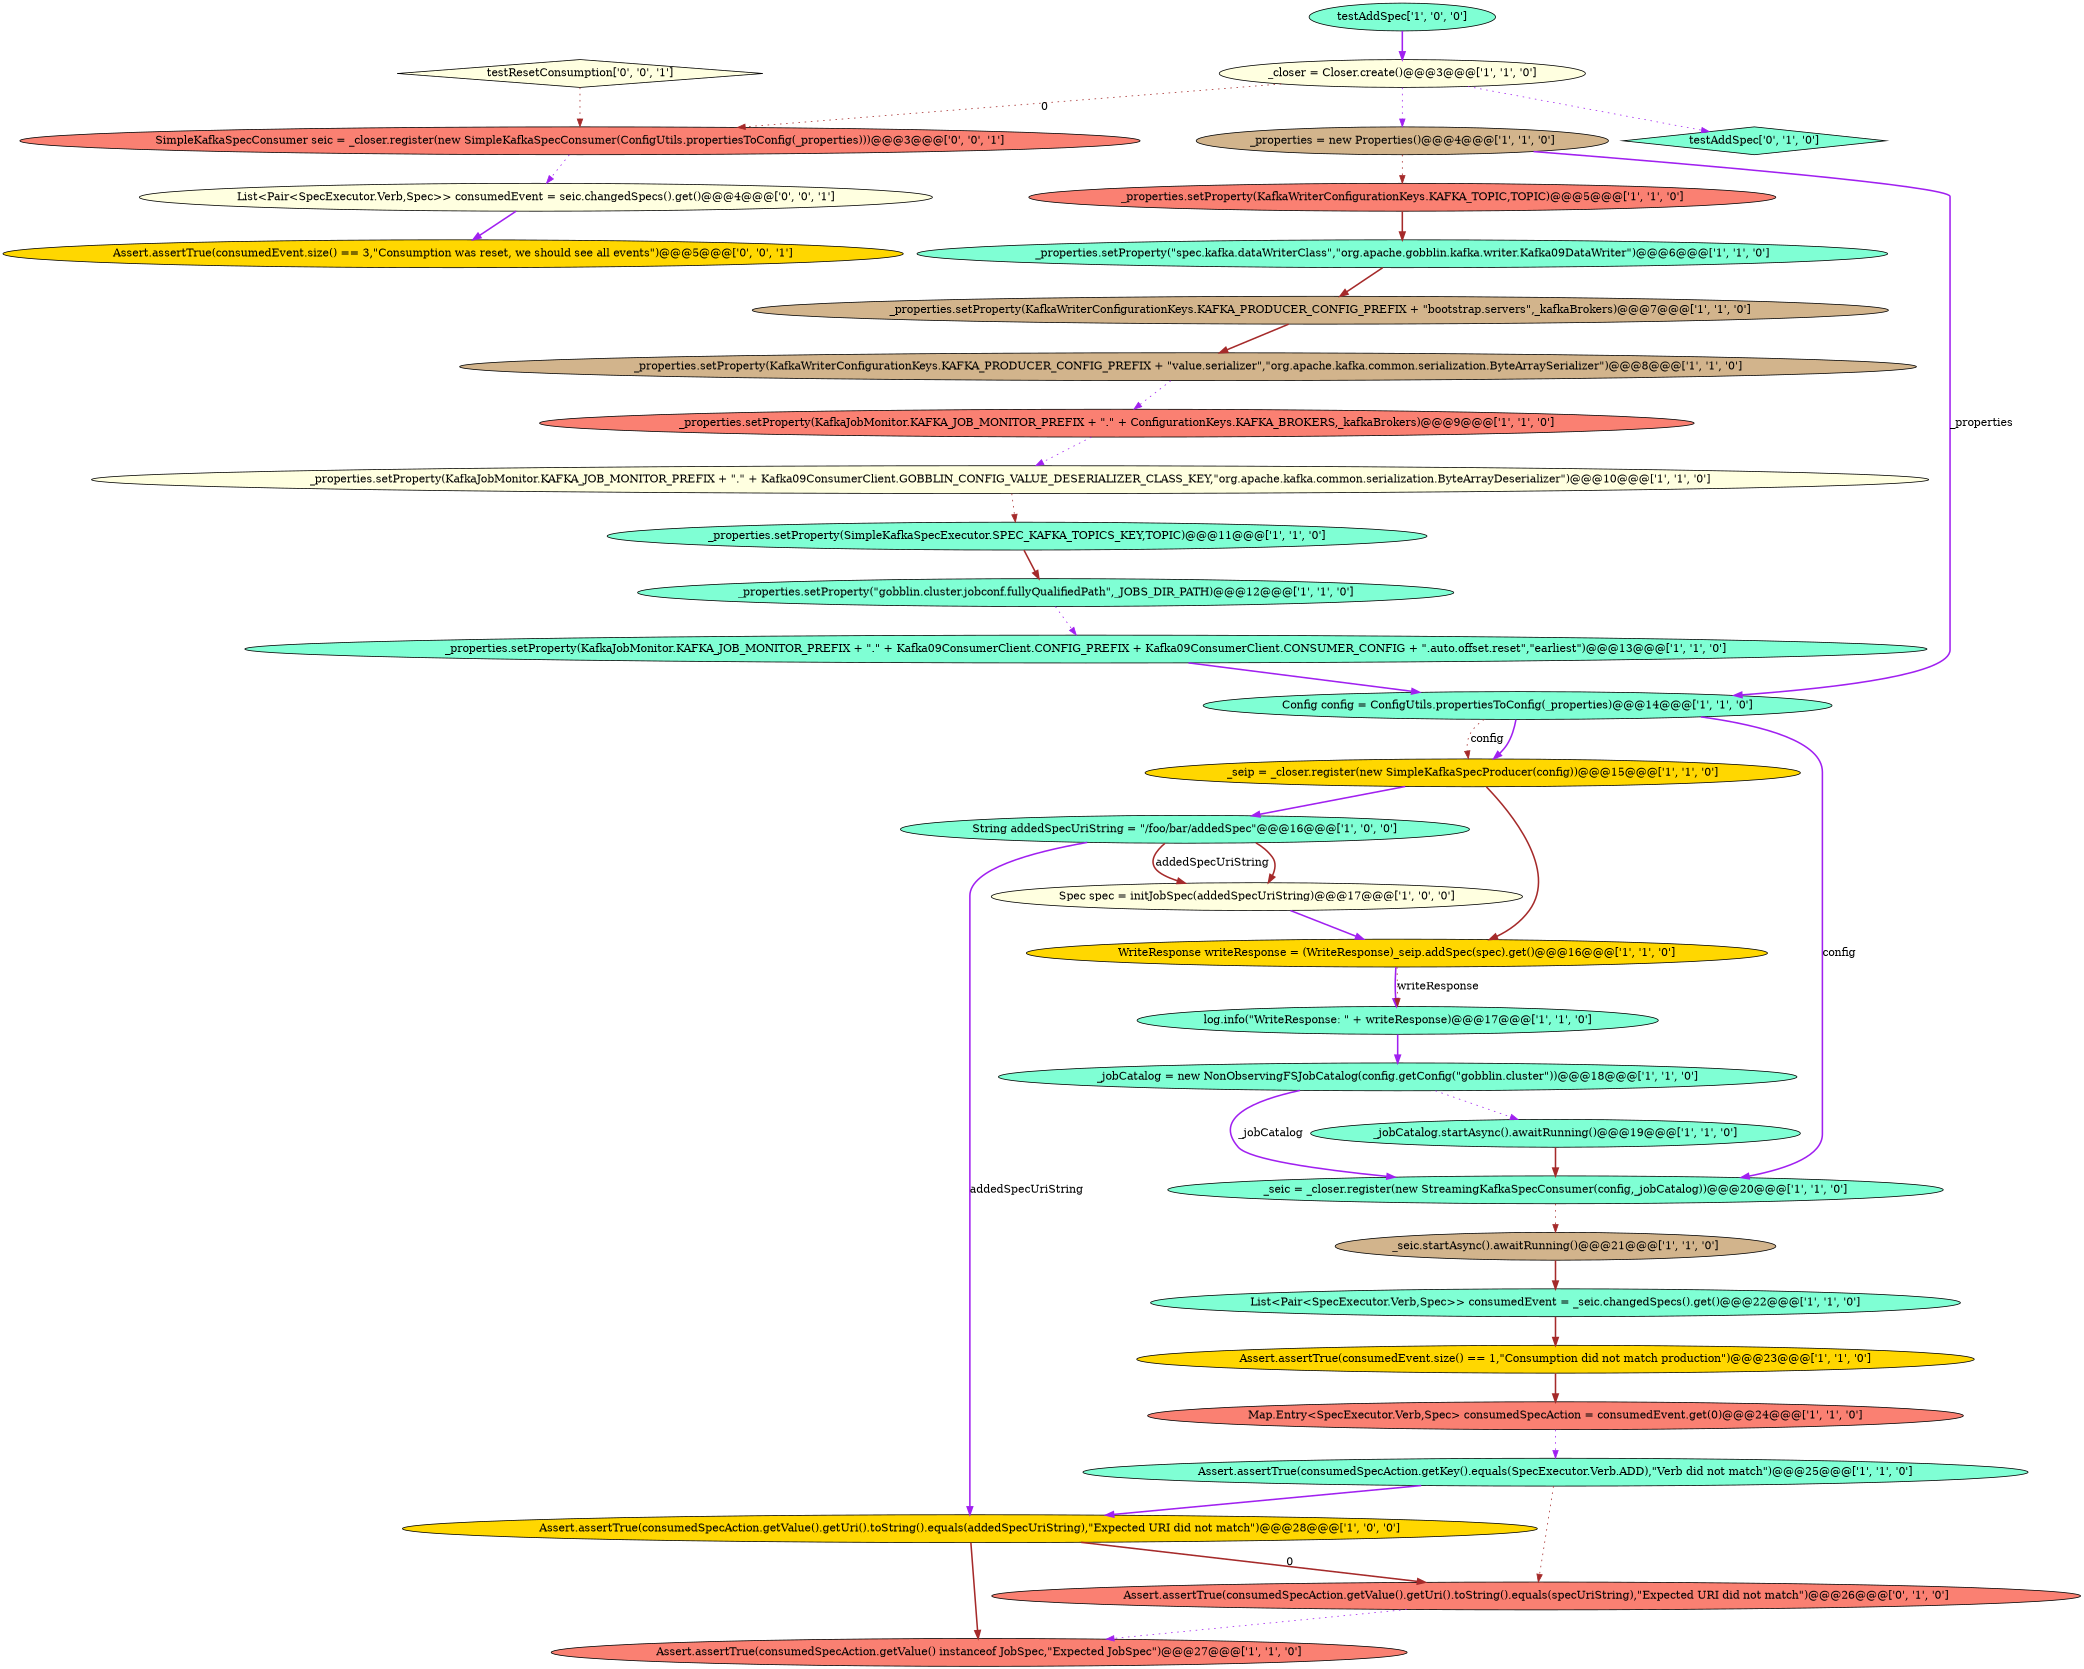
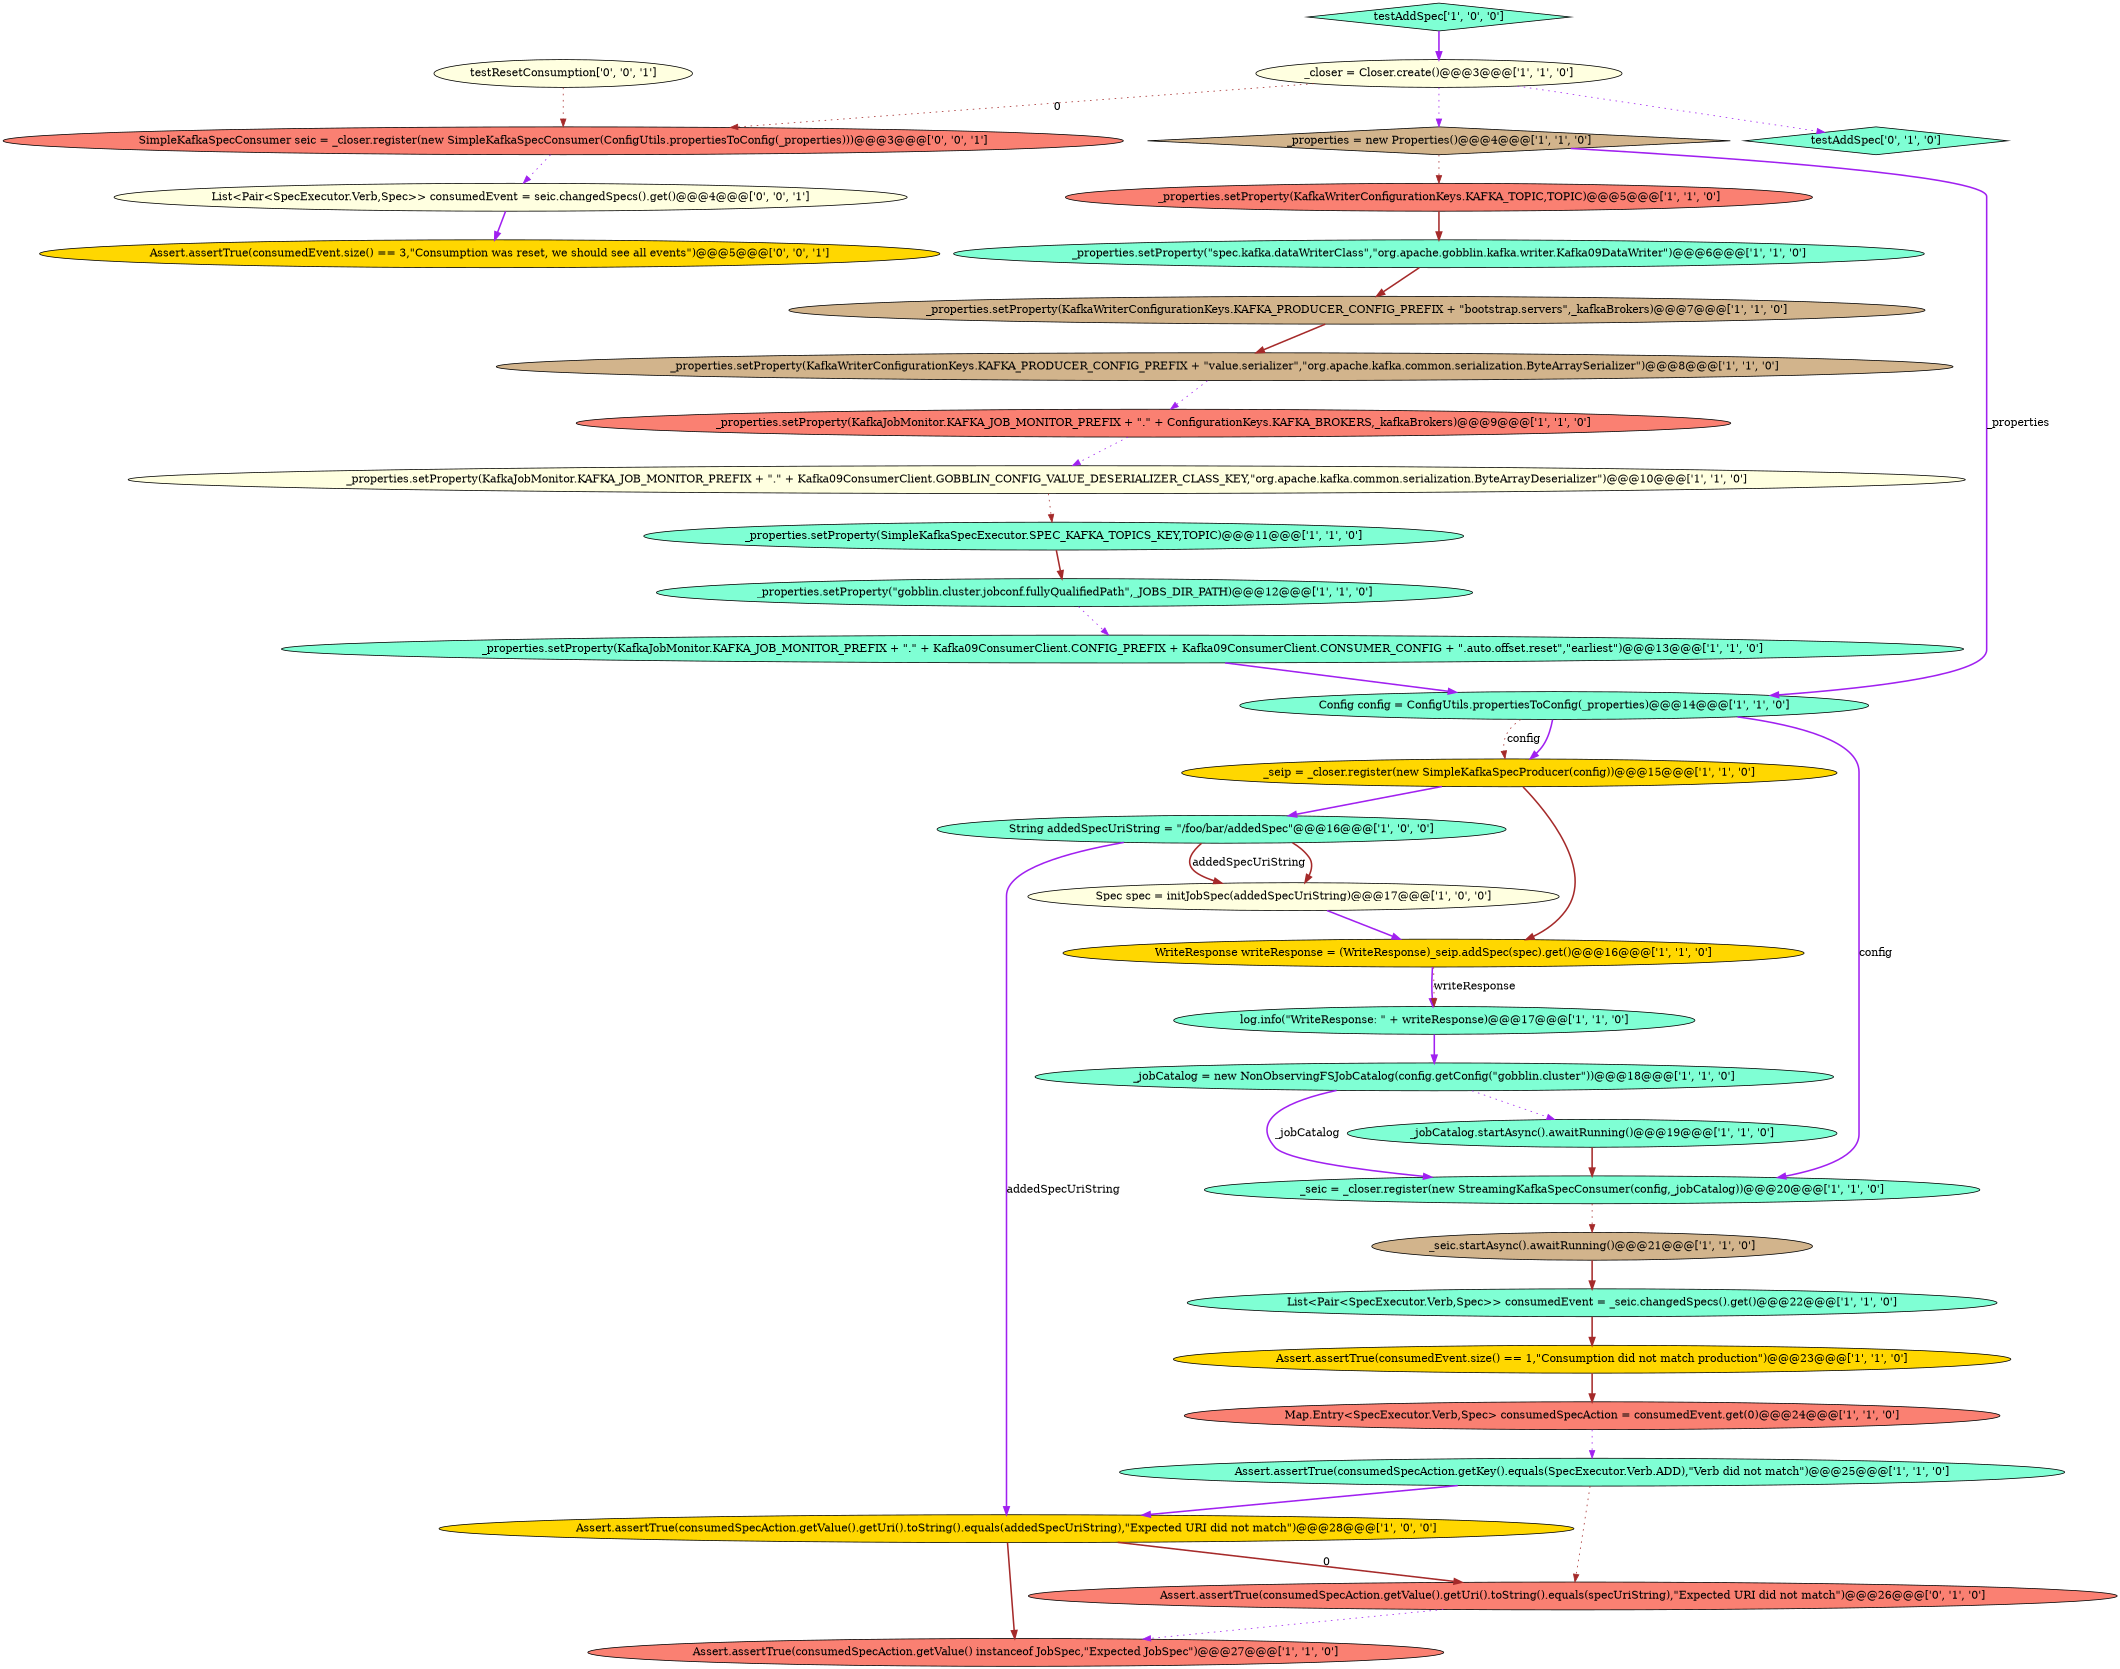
(1402, 17) -> (1439, 17)
(580, 73) -> (563, 73)
(1402, 141) -> (1439, 141)
